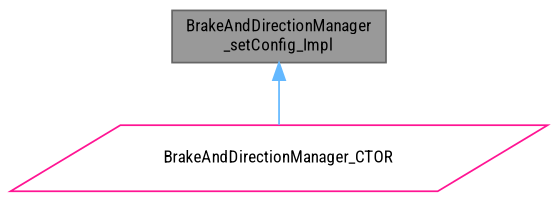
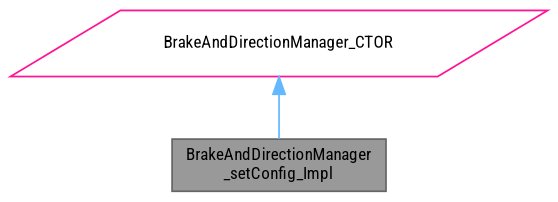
(279, 103) -> (279, 117)
